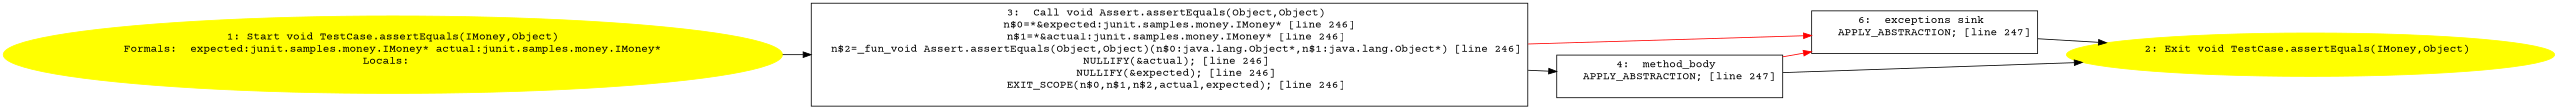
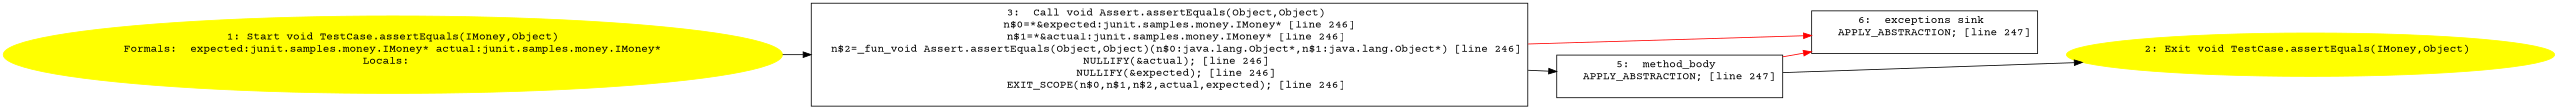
(2068, 41) -> none
(1670, 76) -> (1670, 76)
